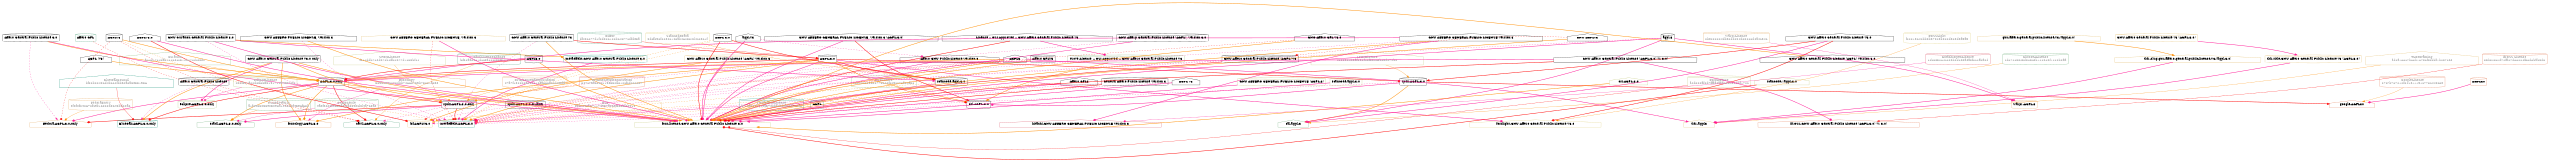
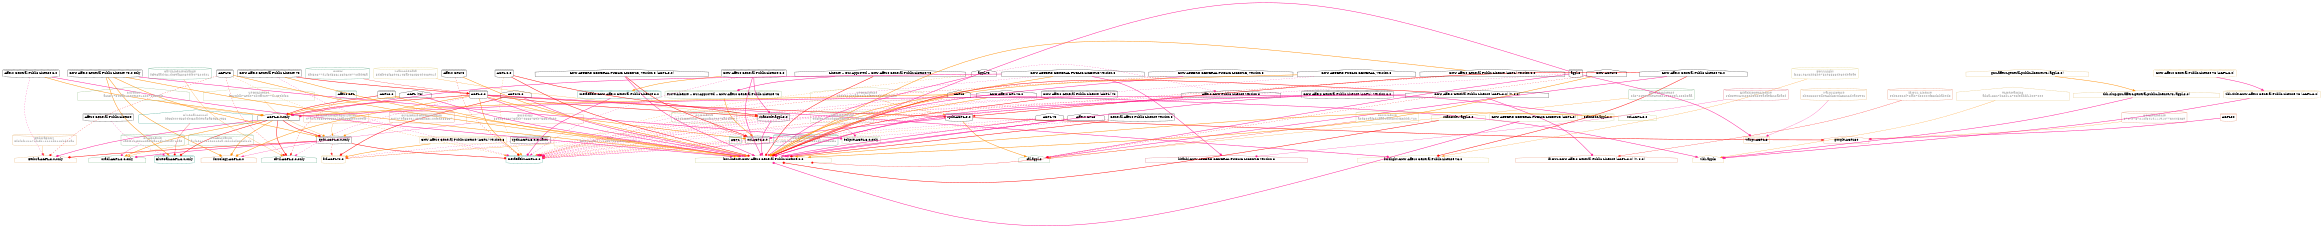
(201, 38) -> (754, 73)
(299, 38) -> (1356, 73)
(433, 38) -> (1221, 73)
(1446, 40) -> (1317, 115)
(332, 82) -> (278, 117)
(703, 97) -> (581, 133)
none -> (926, 113)
